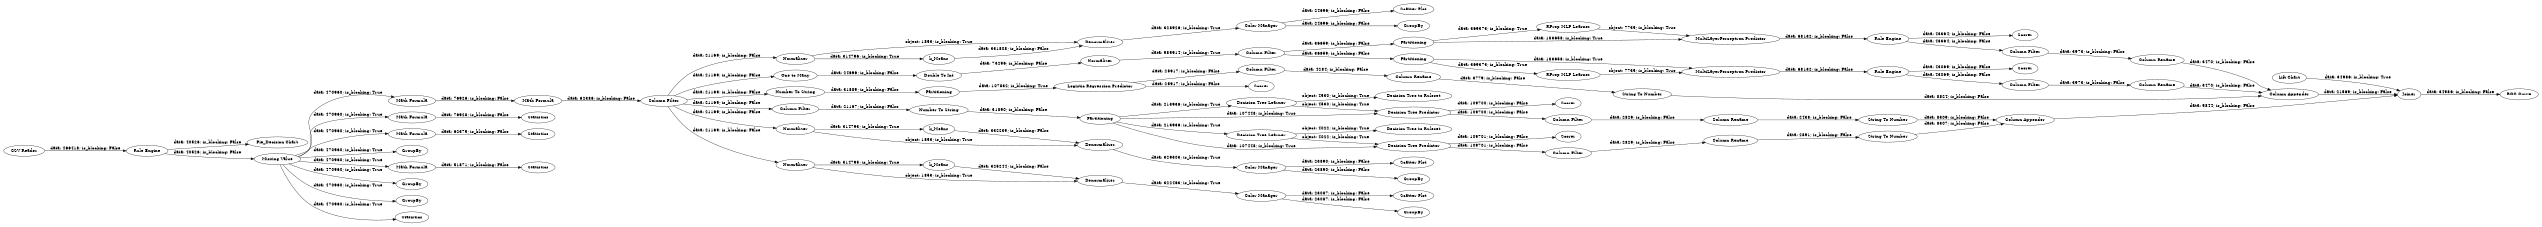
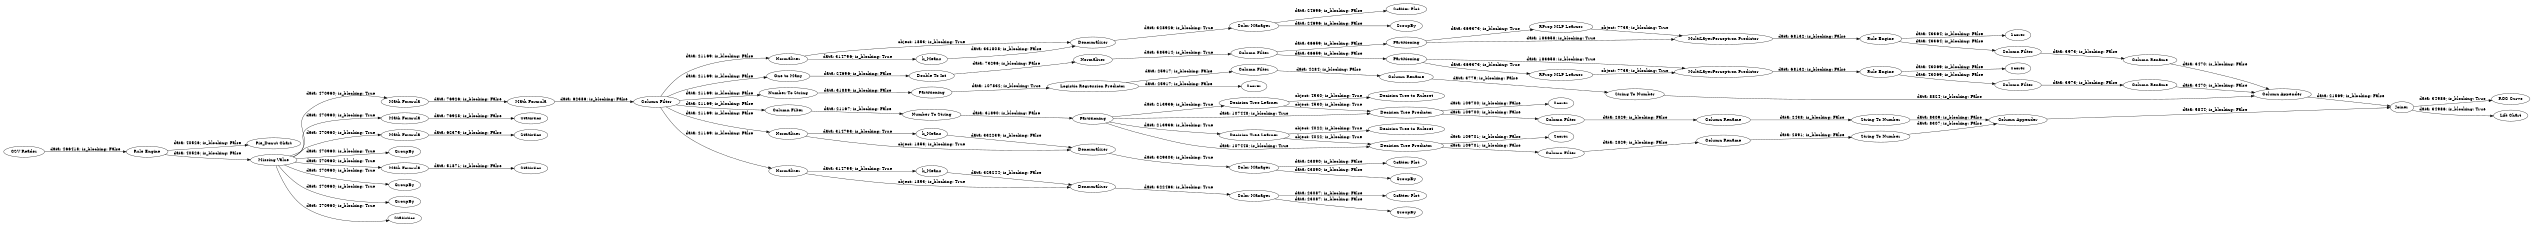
(2352, 82) -> (2451, 115)
(2460, 92) -> (2453, 99)
(277, 142) -> (274, 143)
